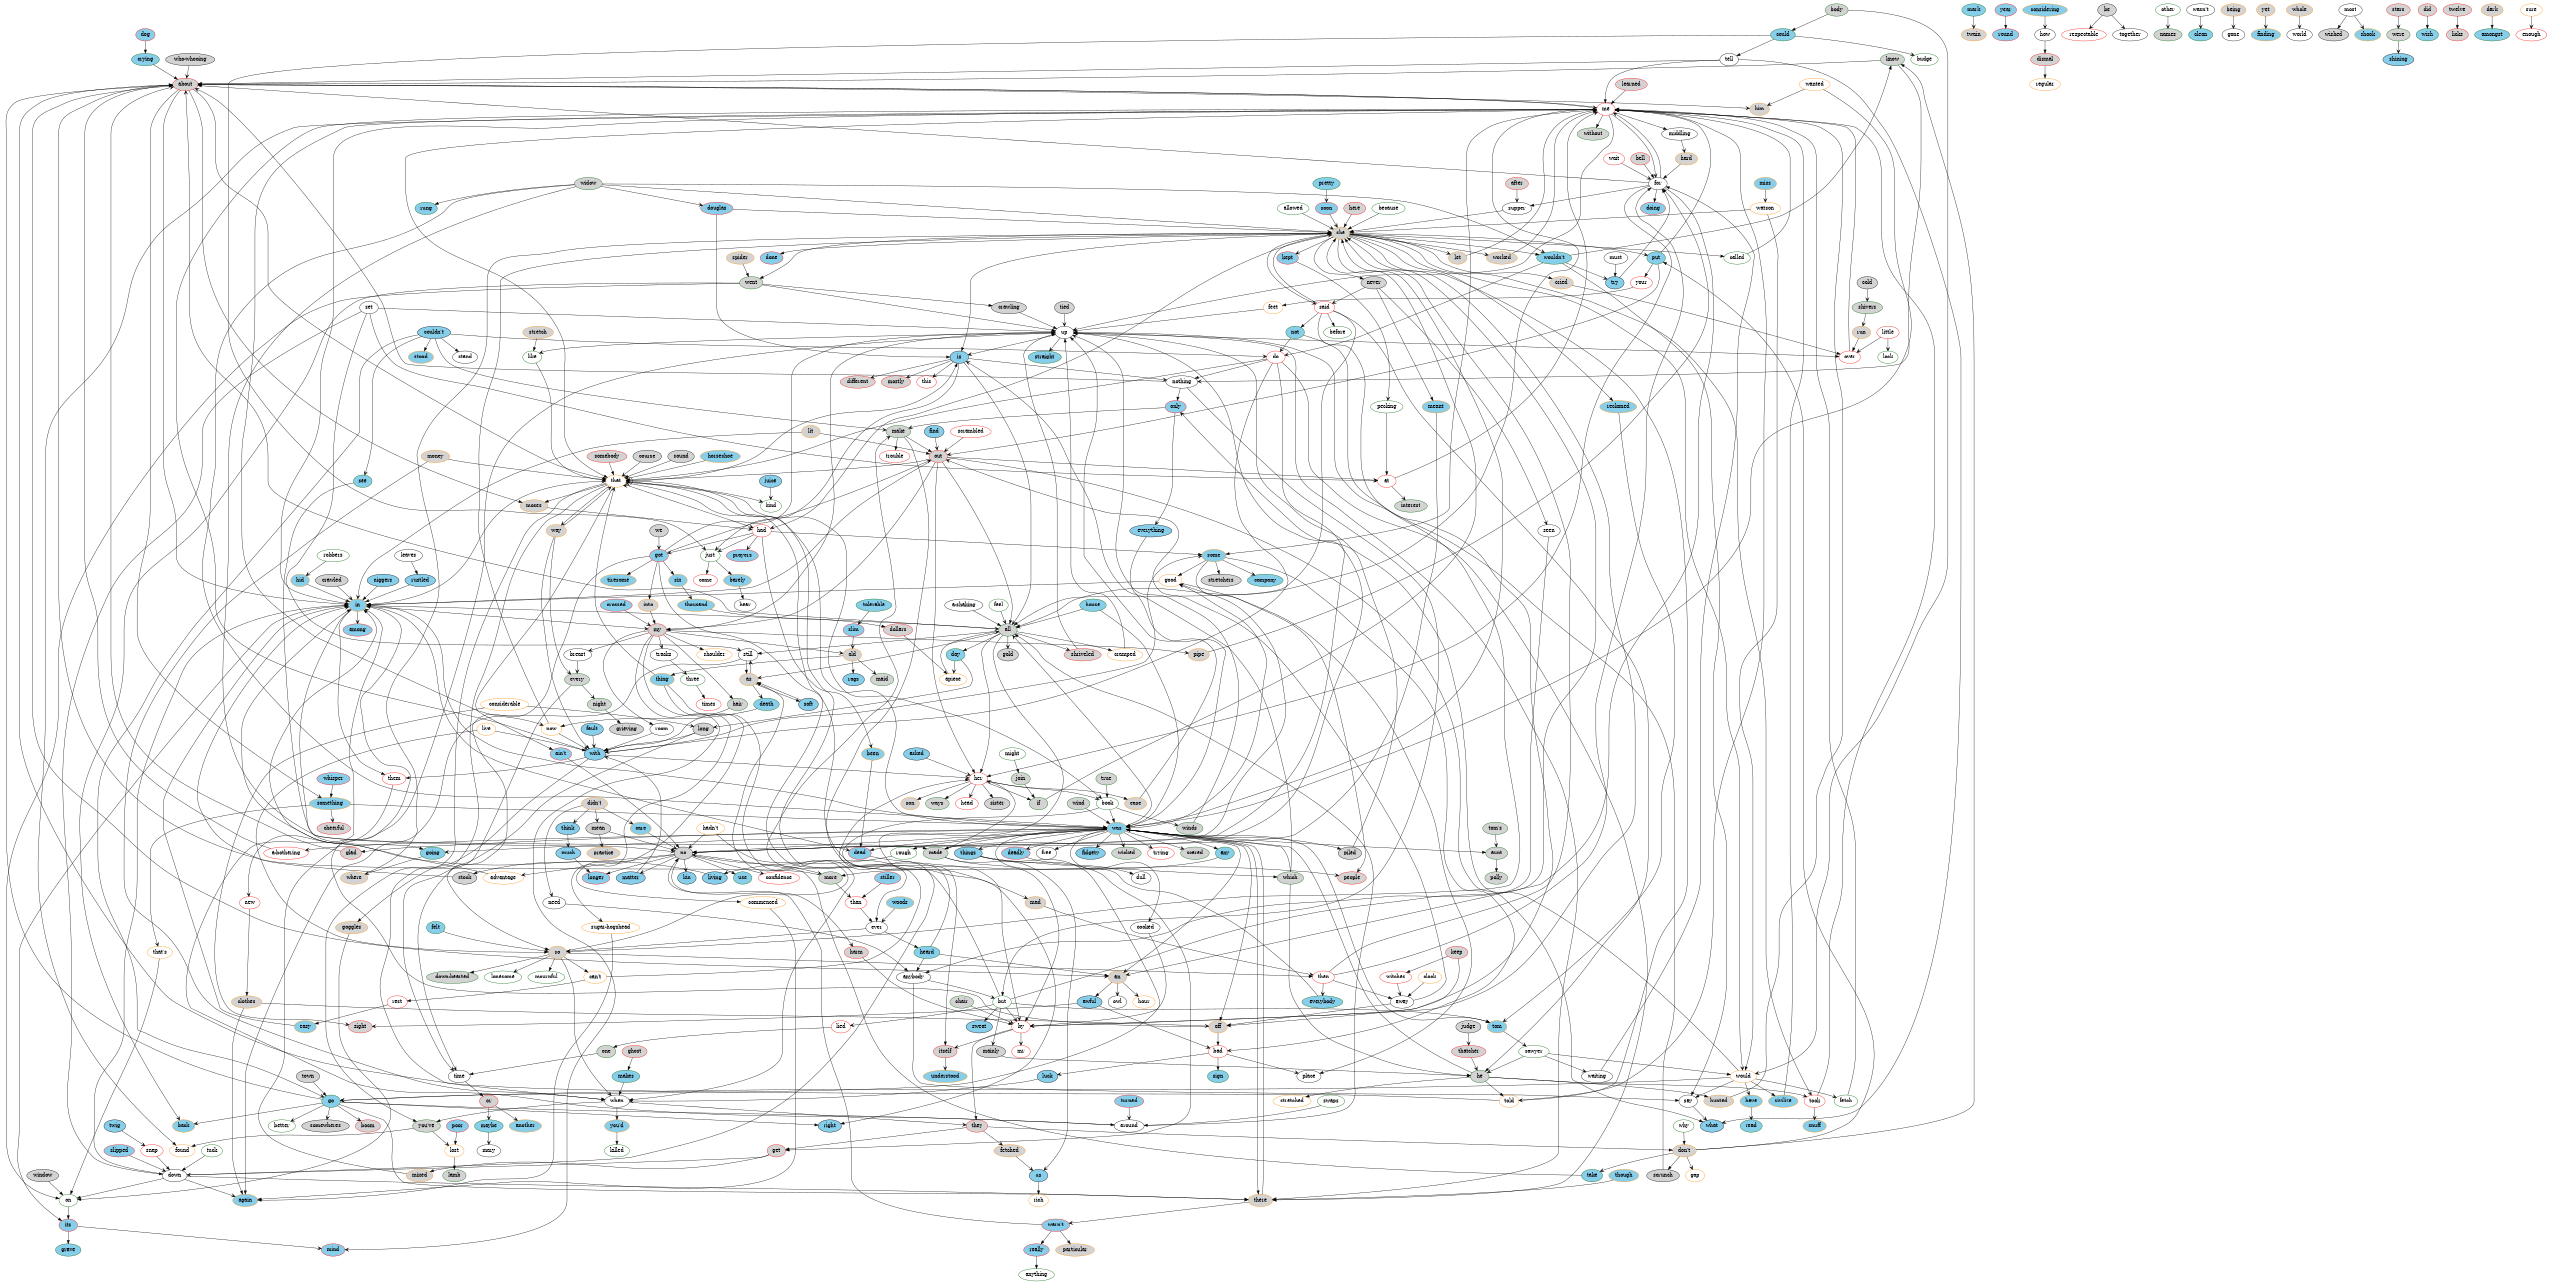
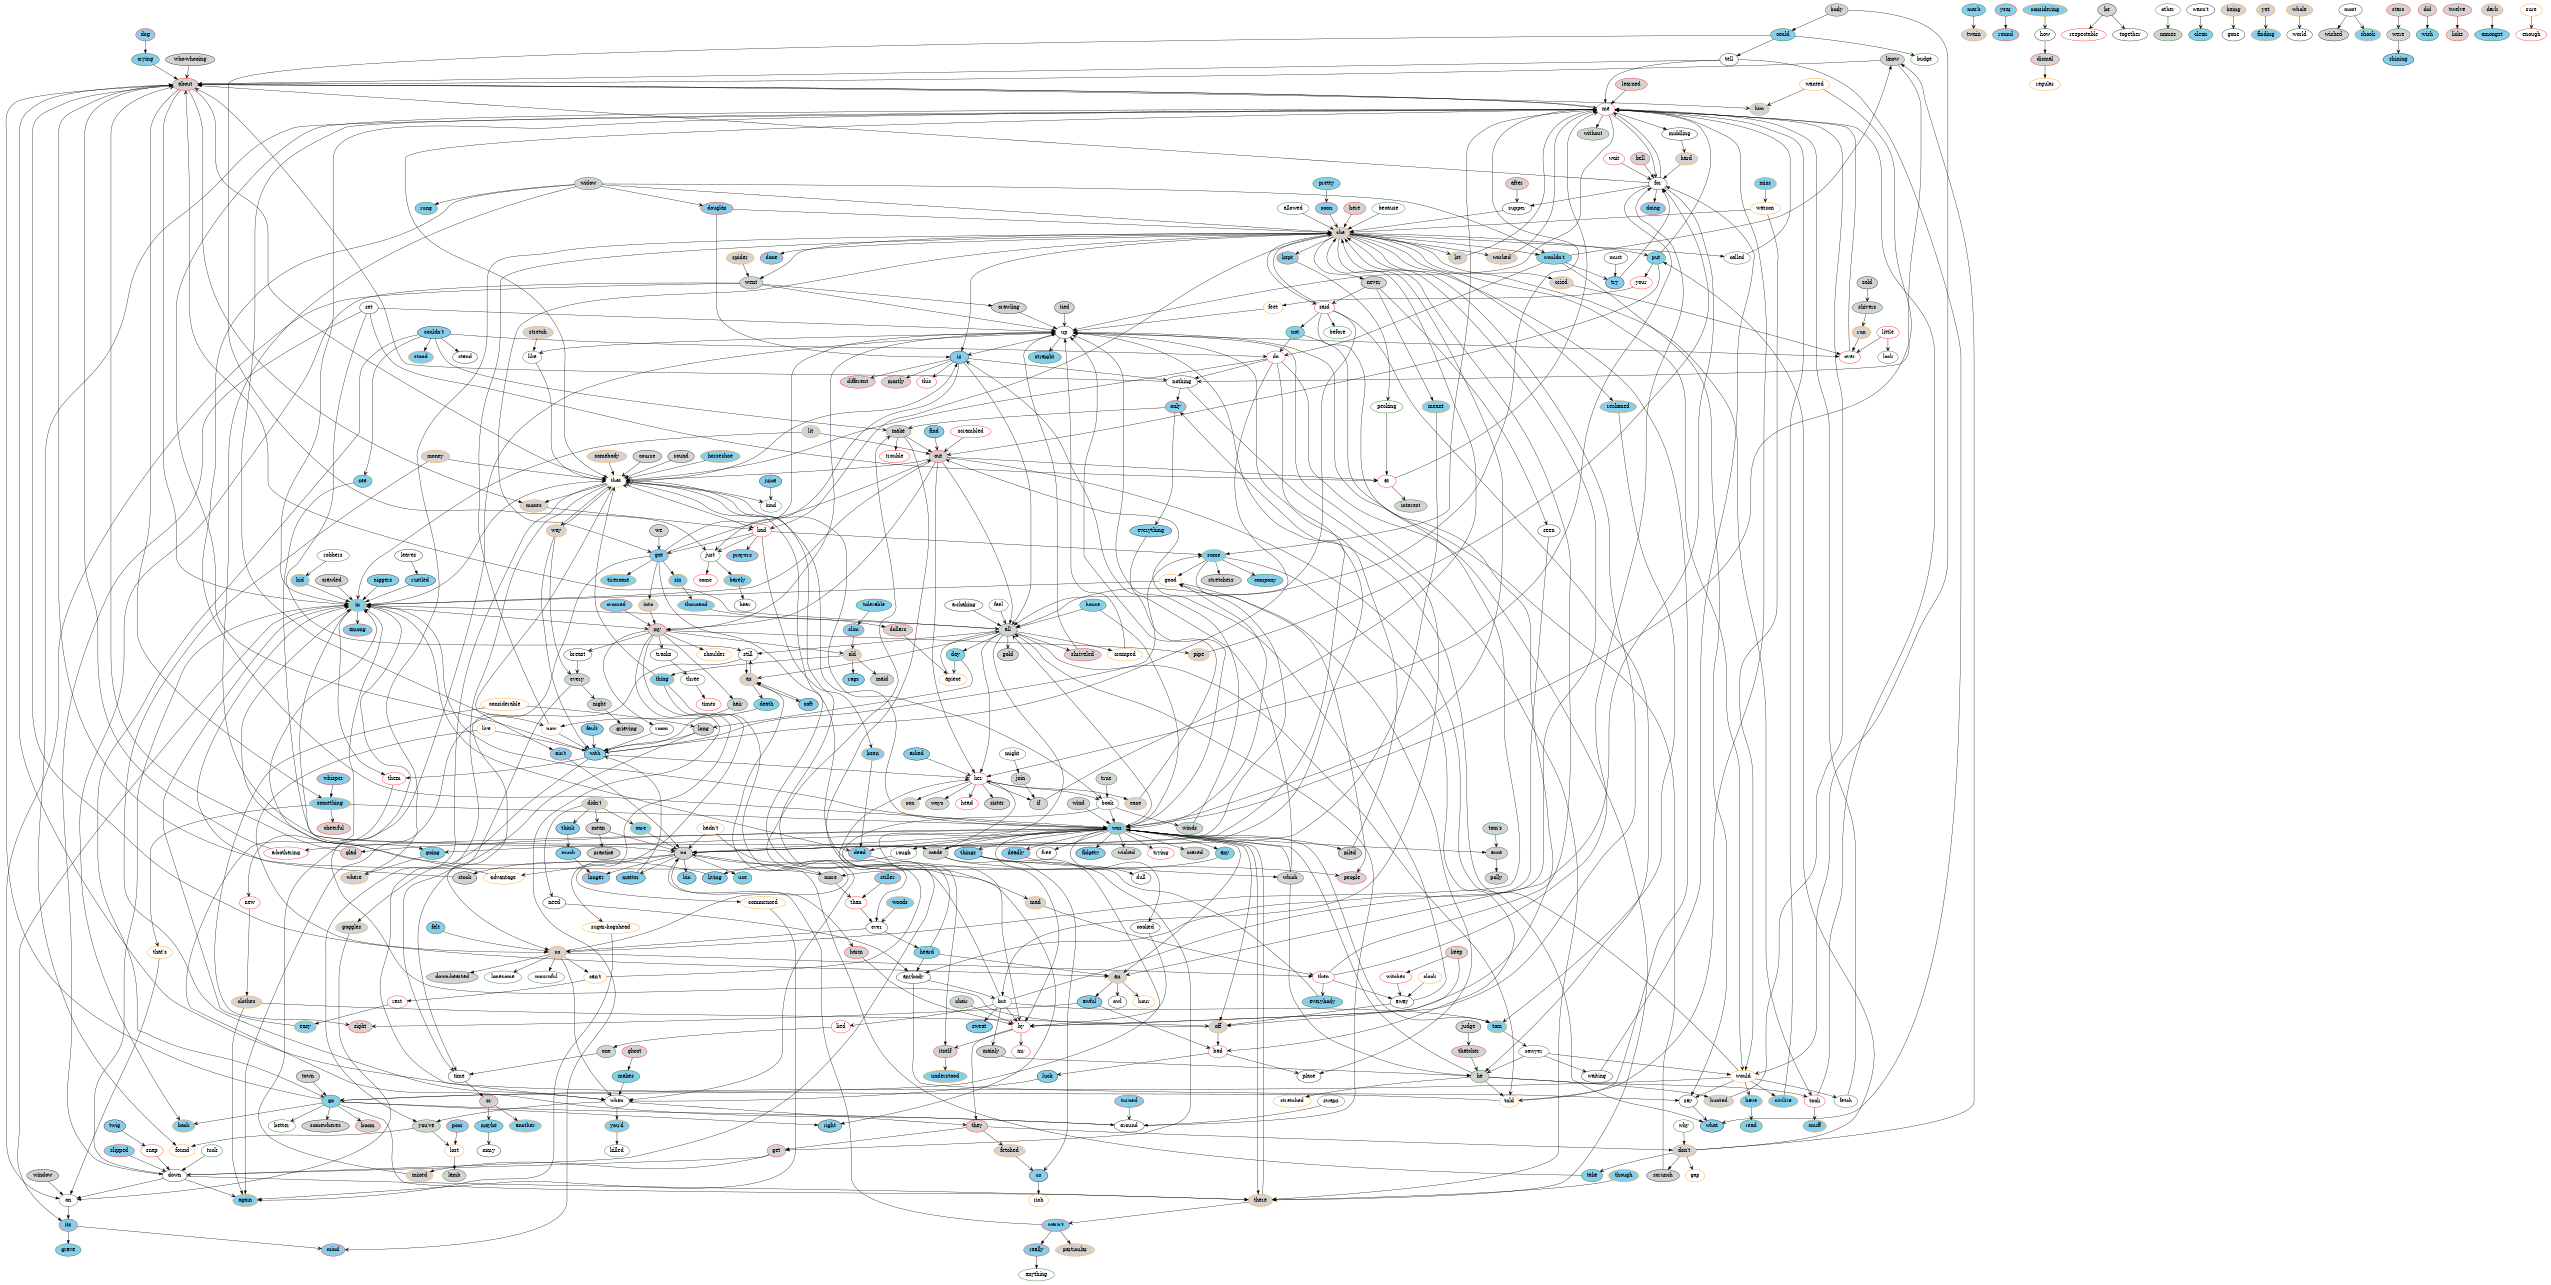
none -> (759, 290)
(607, 456) -> (607, 456)
none -> (1334, 784)
(604, 853) -> (604, 853)
(779, 878) -> none
(1218, 1076) -> none
